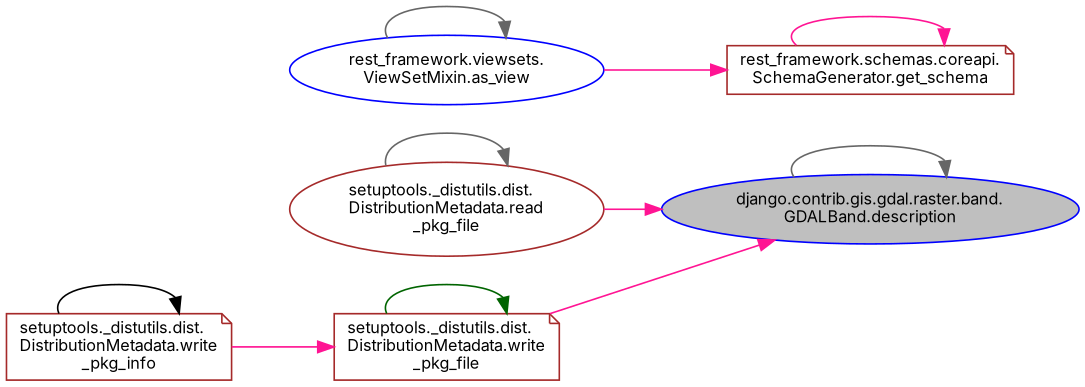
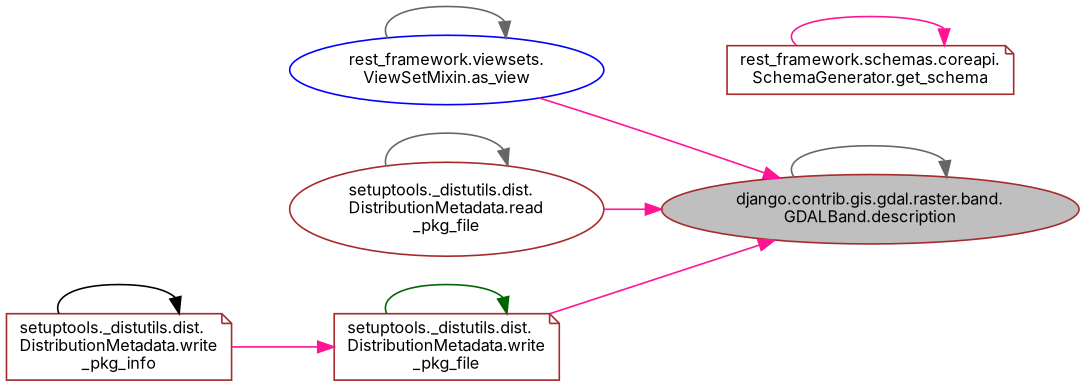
(657, 70) -> (652, 135)
(870, 209) -> (870, 209)
